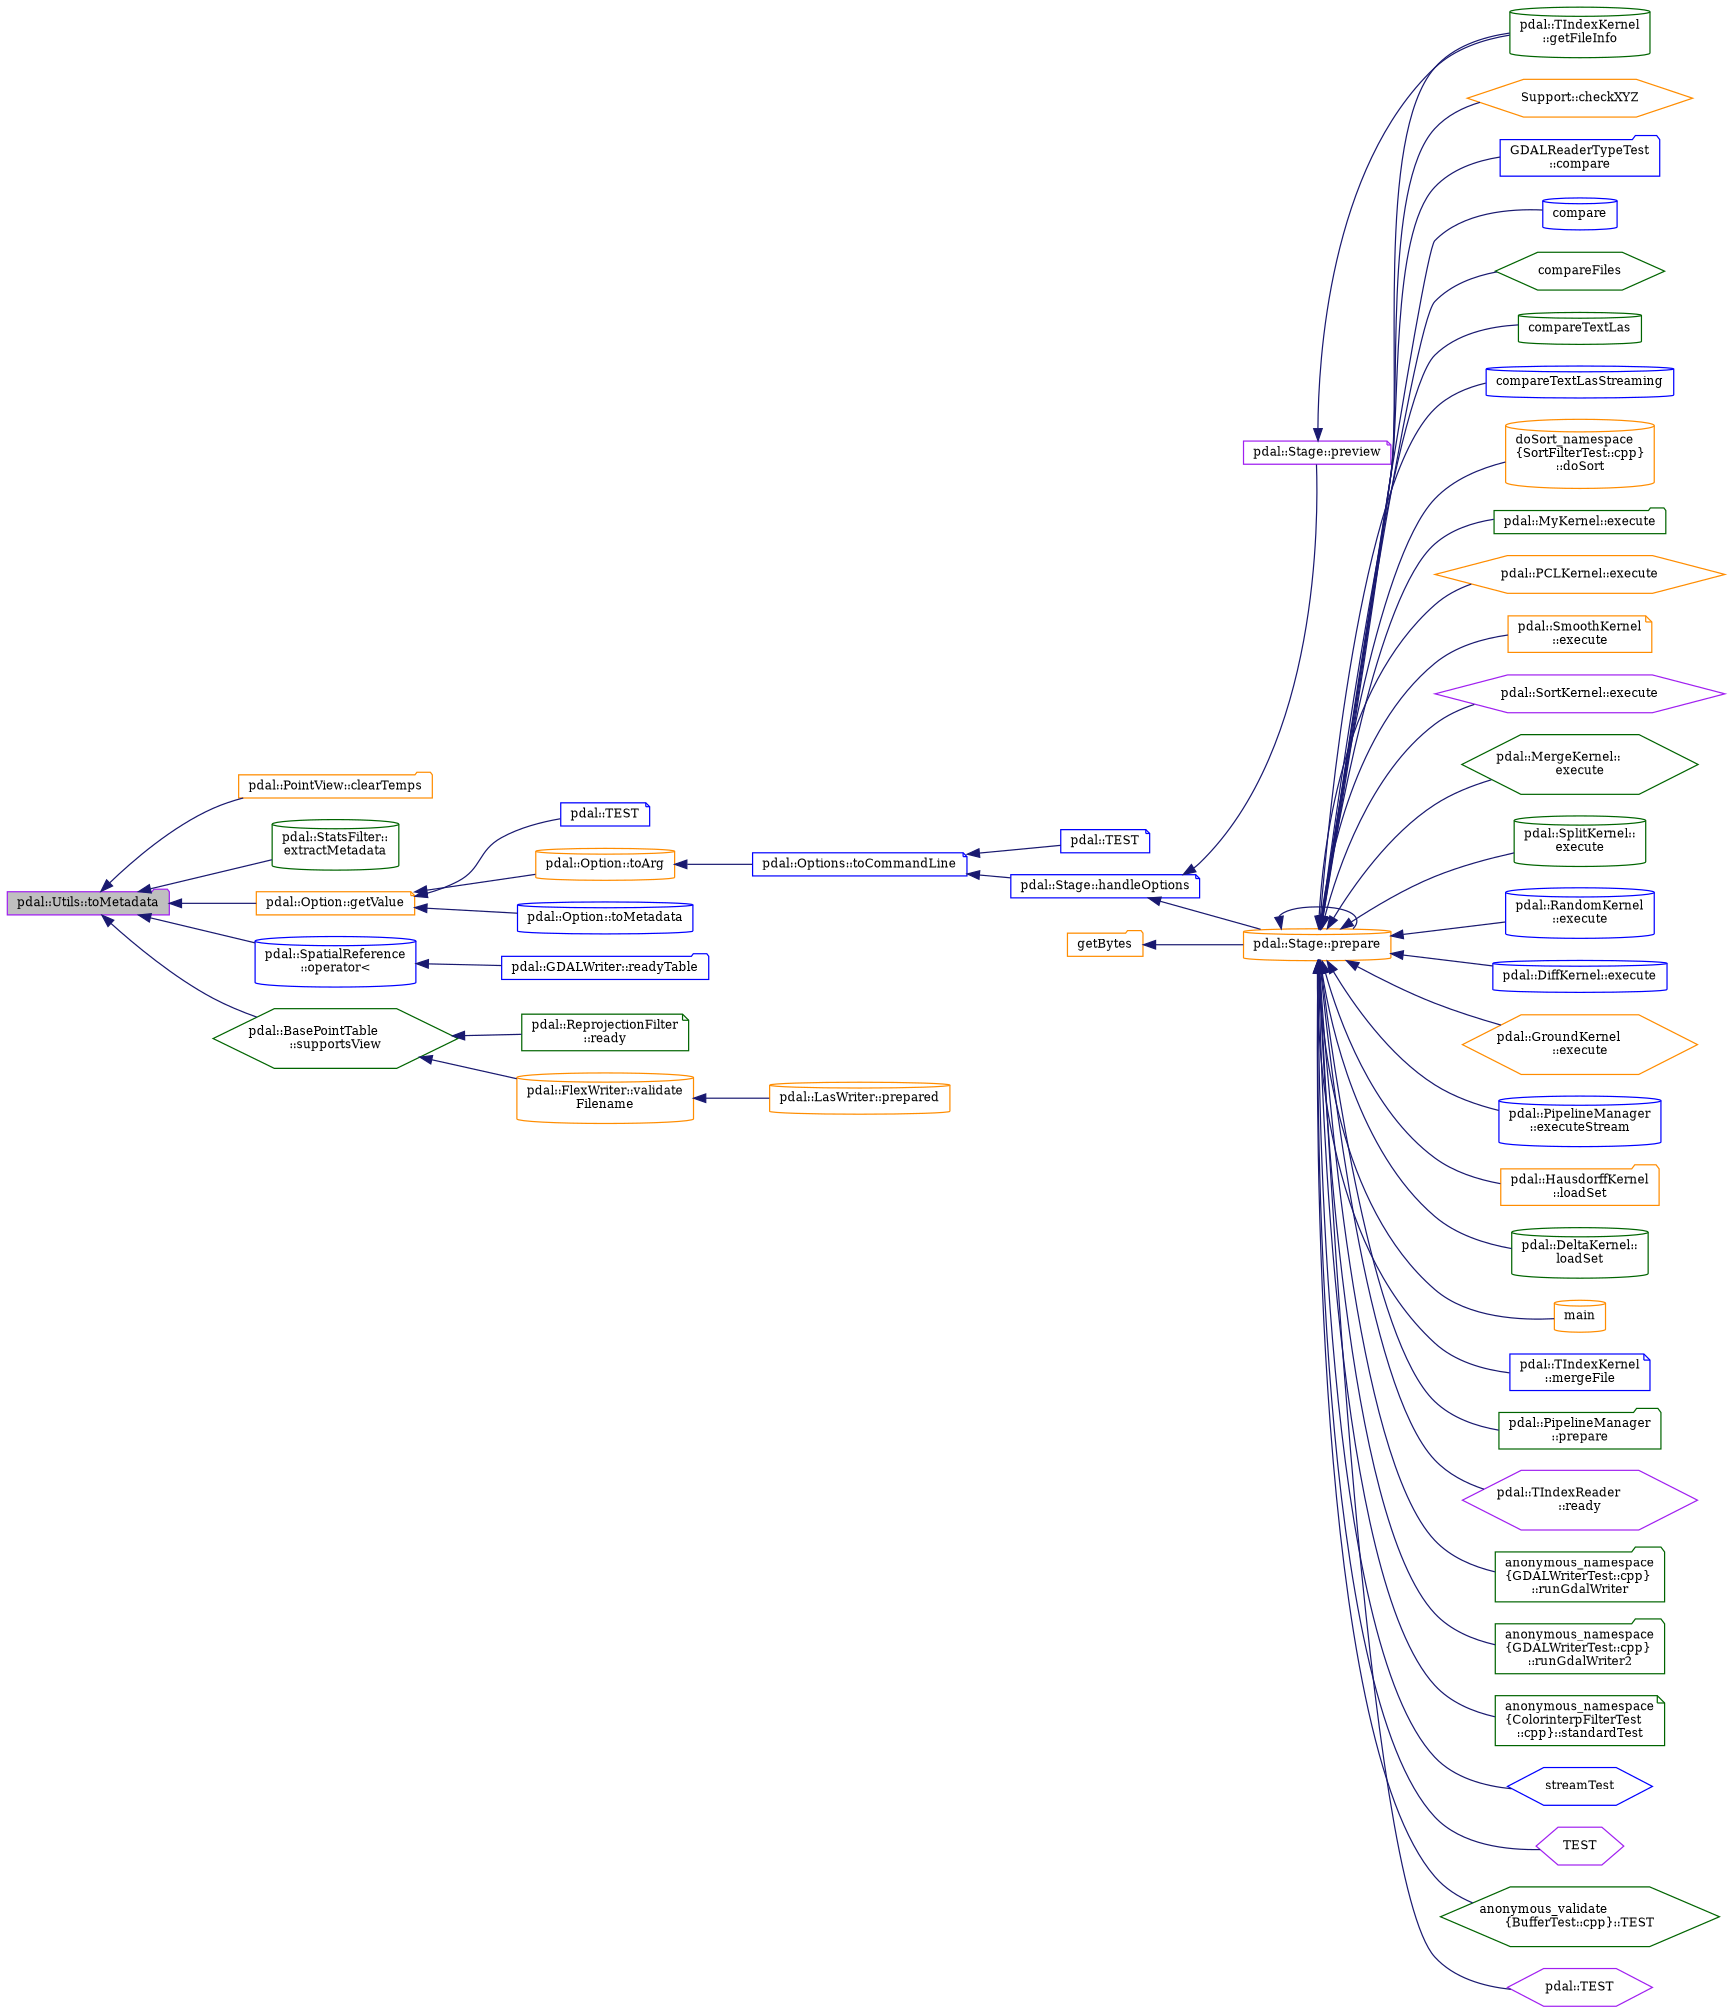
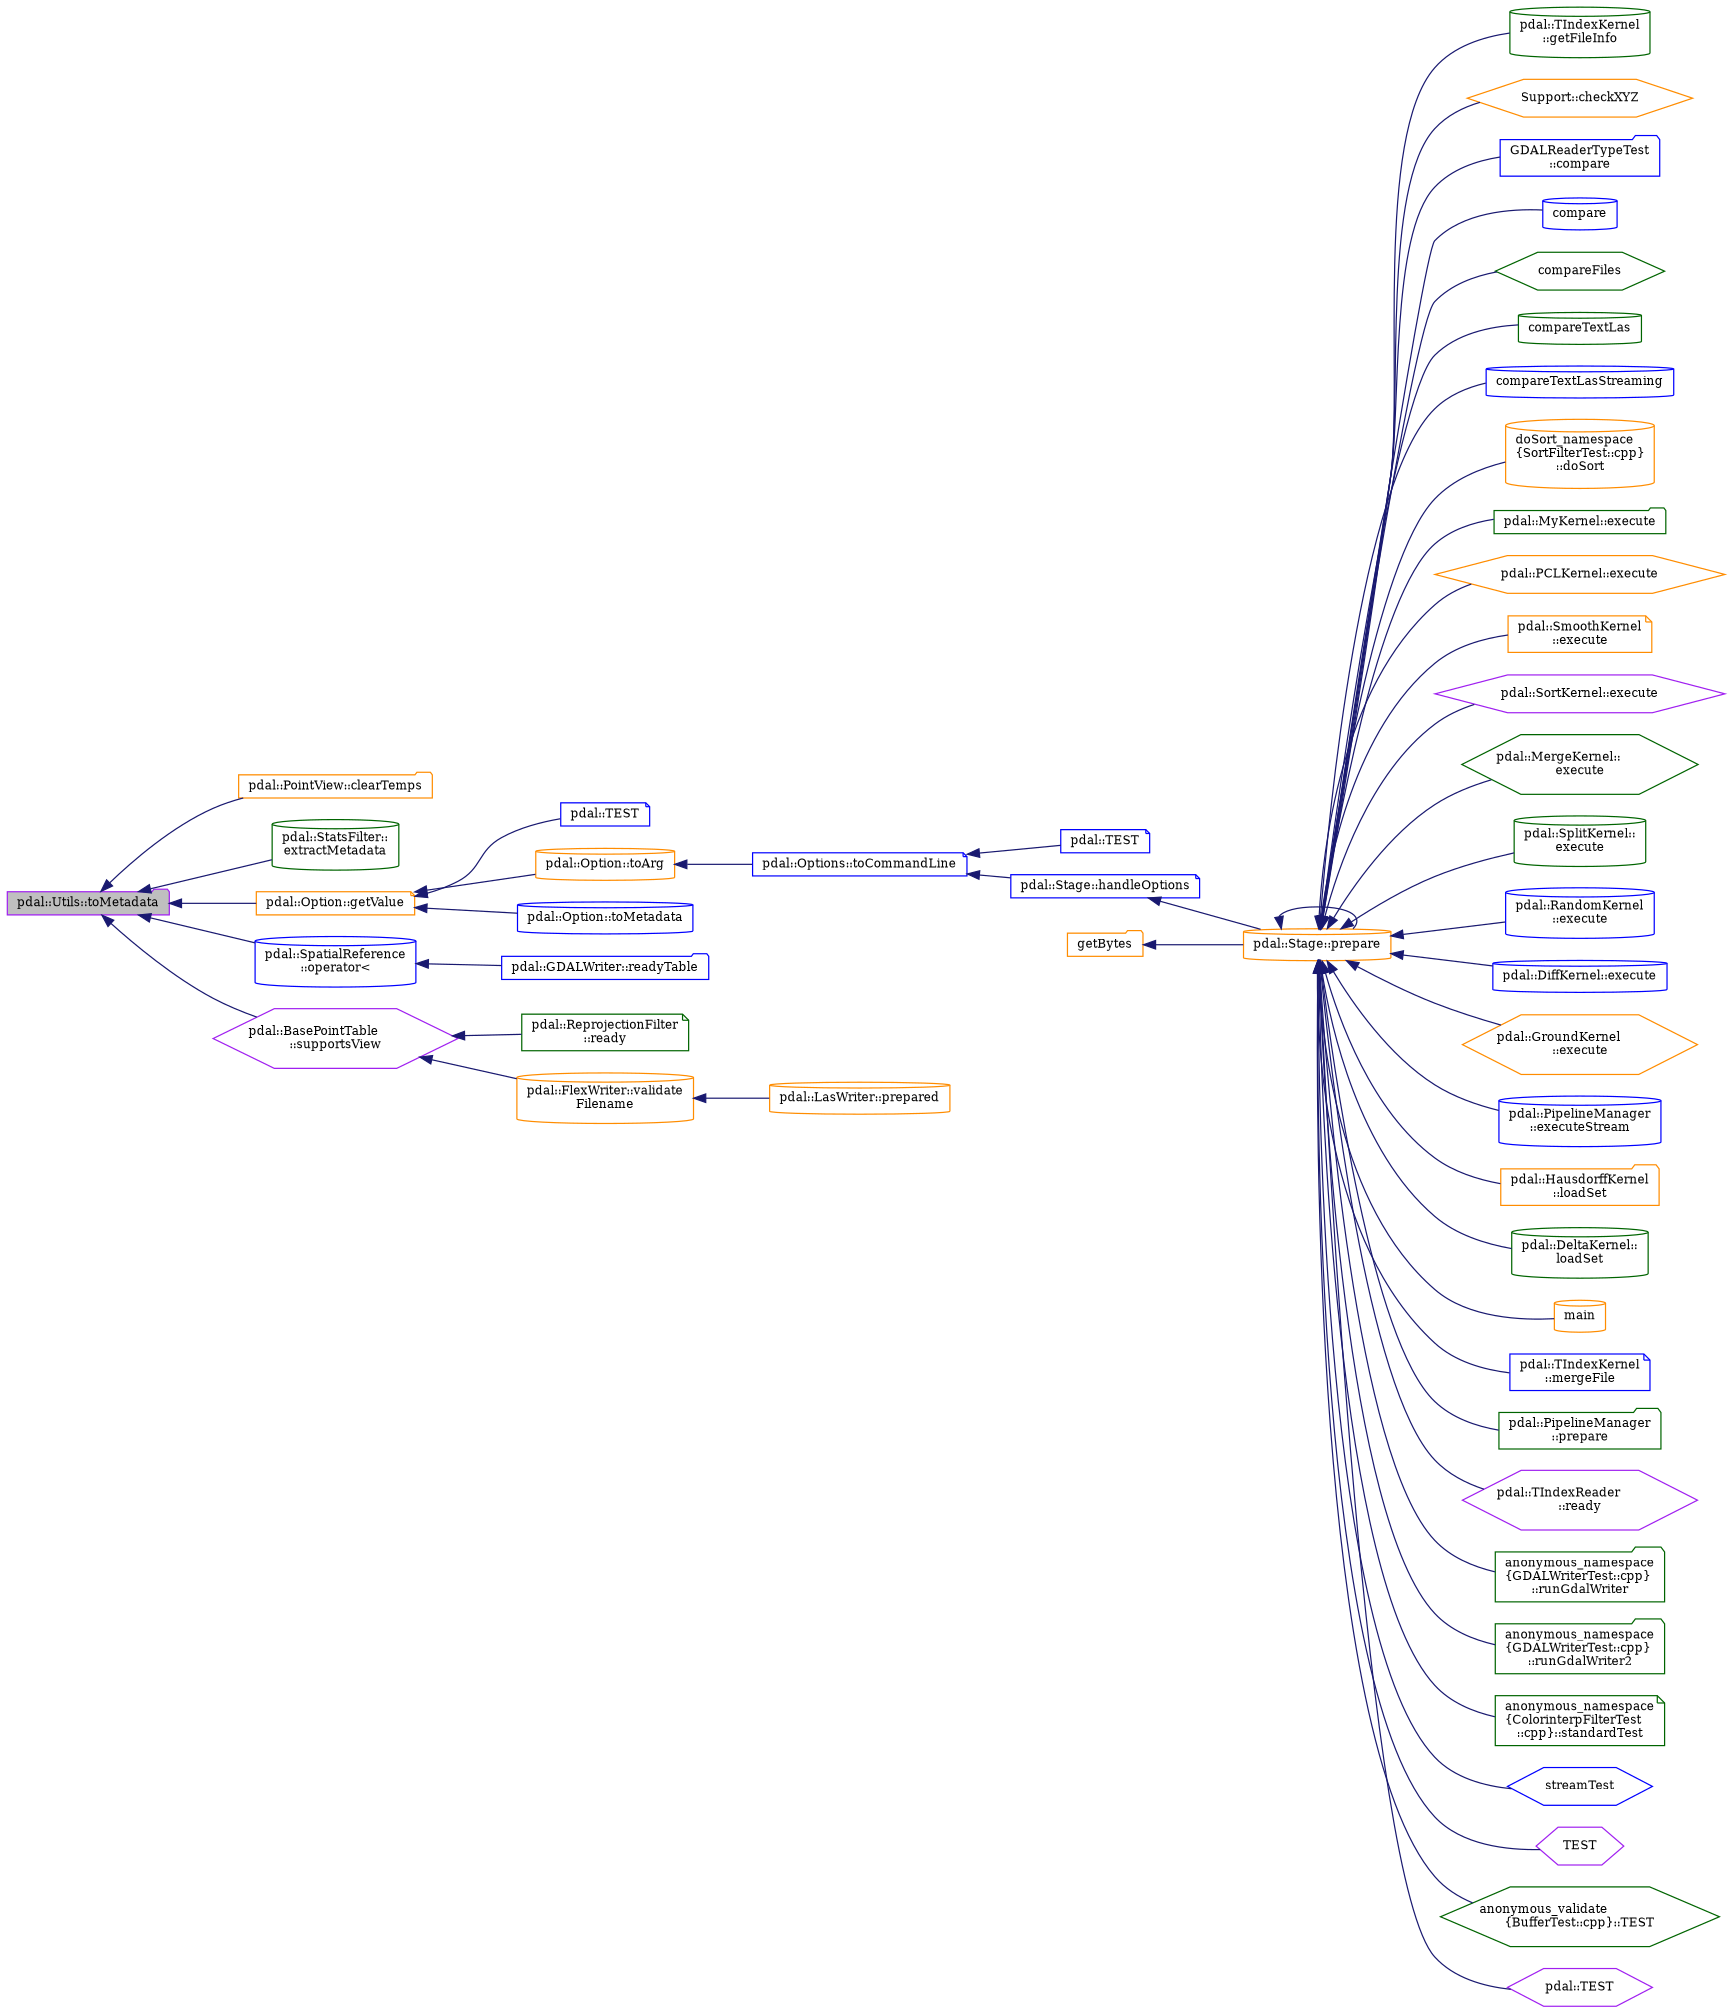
(1317, 453) -> none
(335, 1039) -> (335, 1039)
